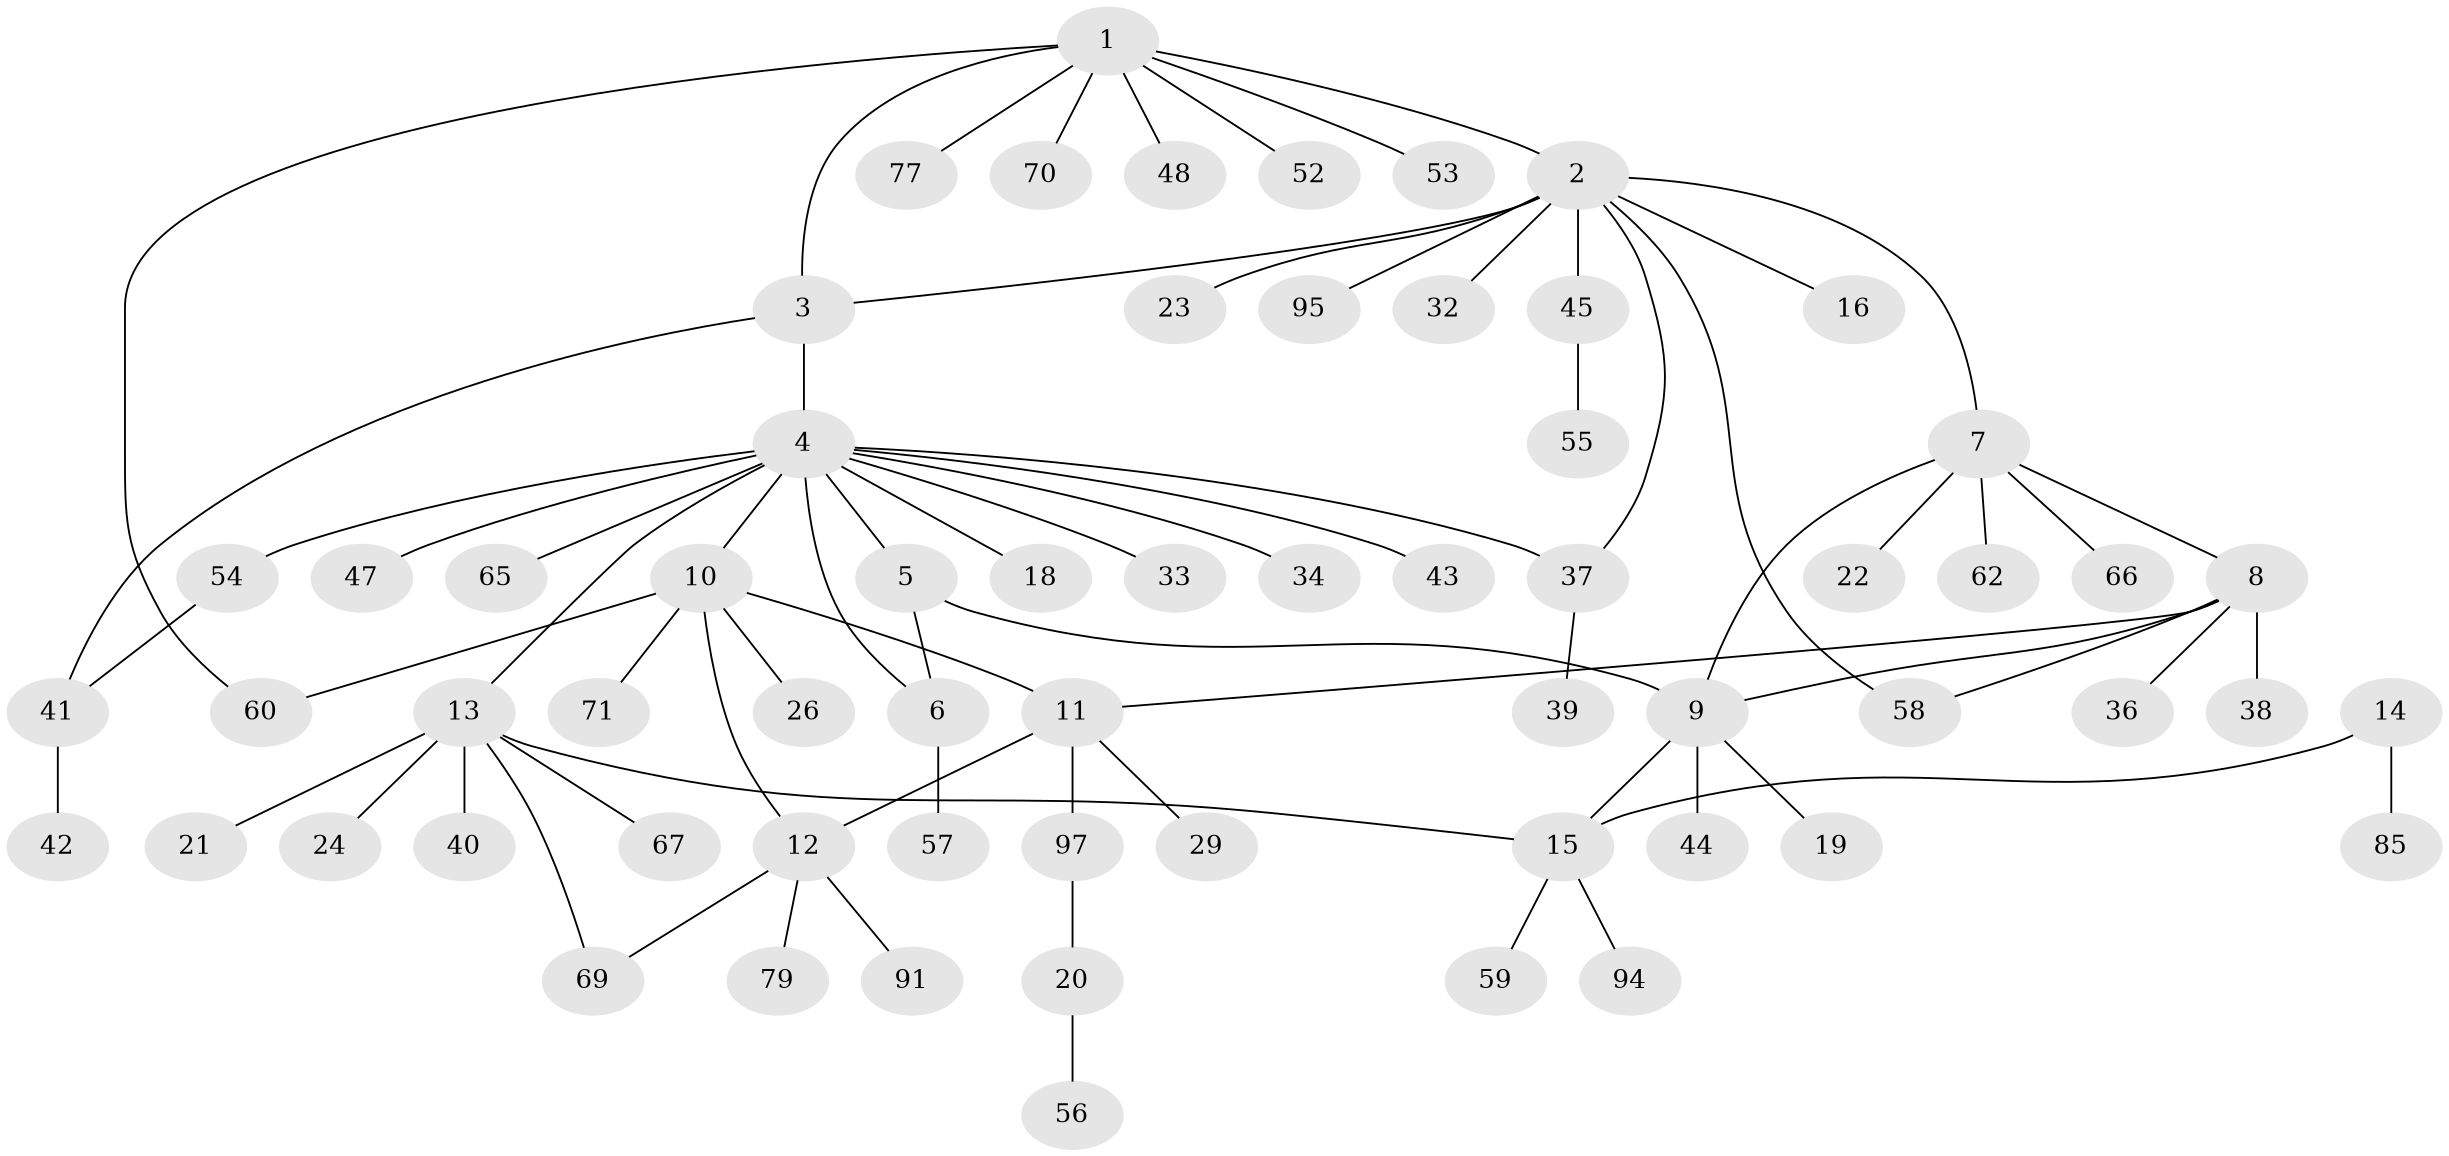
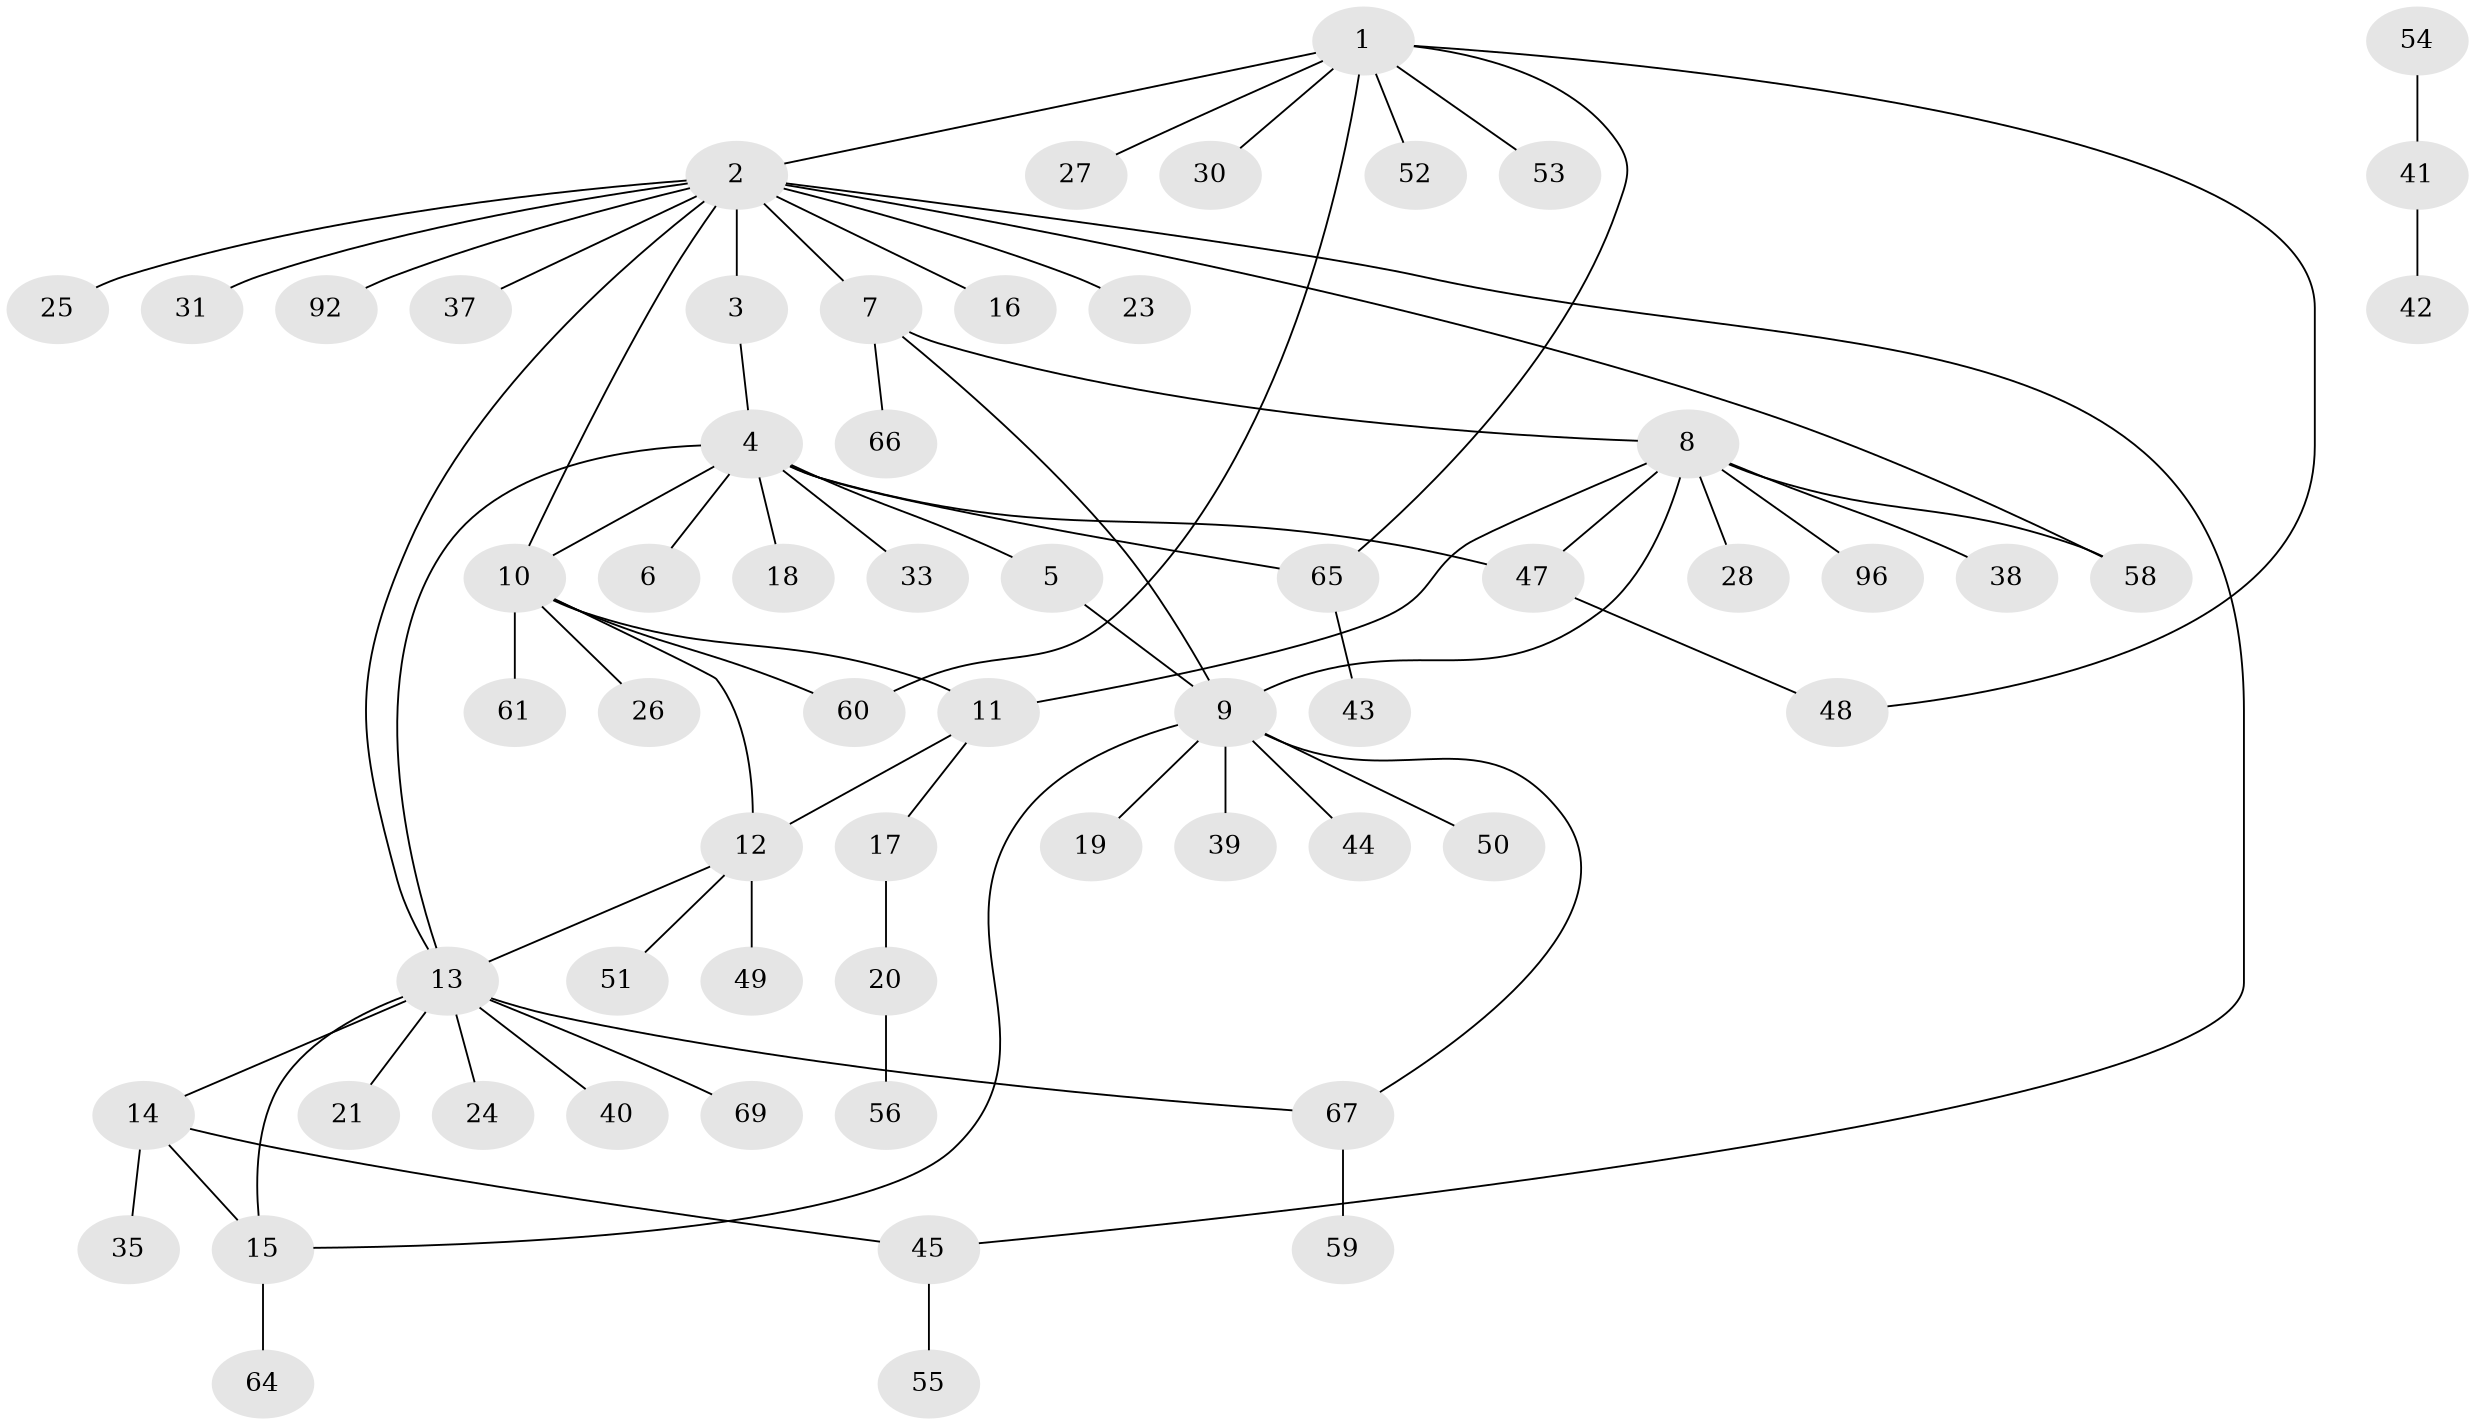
(878, 109) -> (1591, 269)
(907, 175) -> (1076, 175)
(1041, 175) -> (1211, 175)
none -> (192, 310)
(1309, 310) -> (58, 310)
(1444, 310) -> (326, 310)
none -> (616, 372)
(367, 425) -> none
(1201, 480) -> none
(1133, 487) -> (1344, 645)
(507, 491) -> none
none -> (1610, 511)
none -> (417, 529)
(1309, 578) -> none
none -> (1738, 578)
(1854, 578) -> none
(1988, 578) -> none
(920, 635) -> none
none -> (1686, 645)
(1571, 646) -> (1225, 780)
(599, 713) -> (515, 713)
(2123, 713) -> (1873, 578)
none -> (1572, 837)
(938, 847) -> none
(1073, 847) -> (886, 847)
(1207, 847) -> none
none -> (1494, 847)
(2391, 847) -> (129, 1250)
(699, 914) -> (599, 914)
(1529, 914) -> (1343, 1183)
(778, 981) -> (752, 981)
(912, 981) -> (617, 981)
(1630, 981) -> (263, 1384)
none -> (290, 1051)
none -> (534, 1192)
